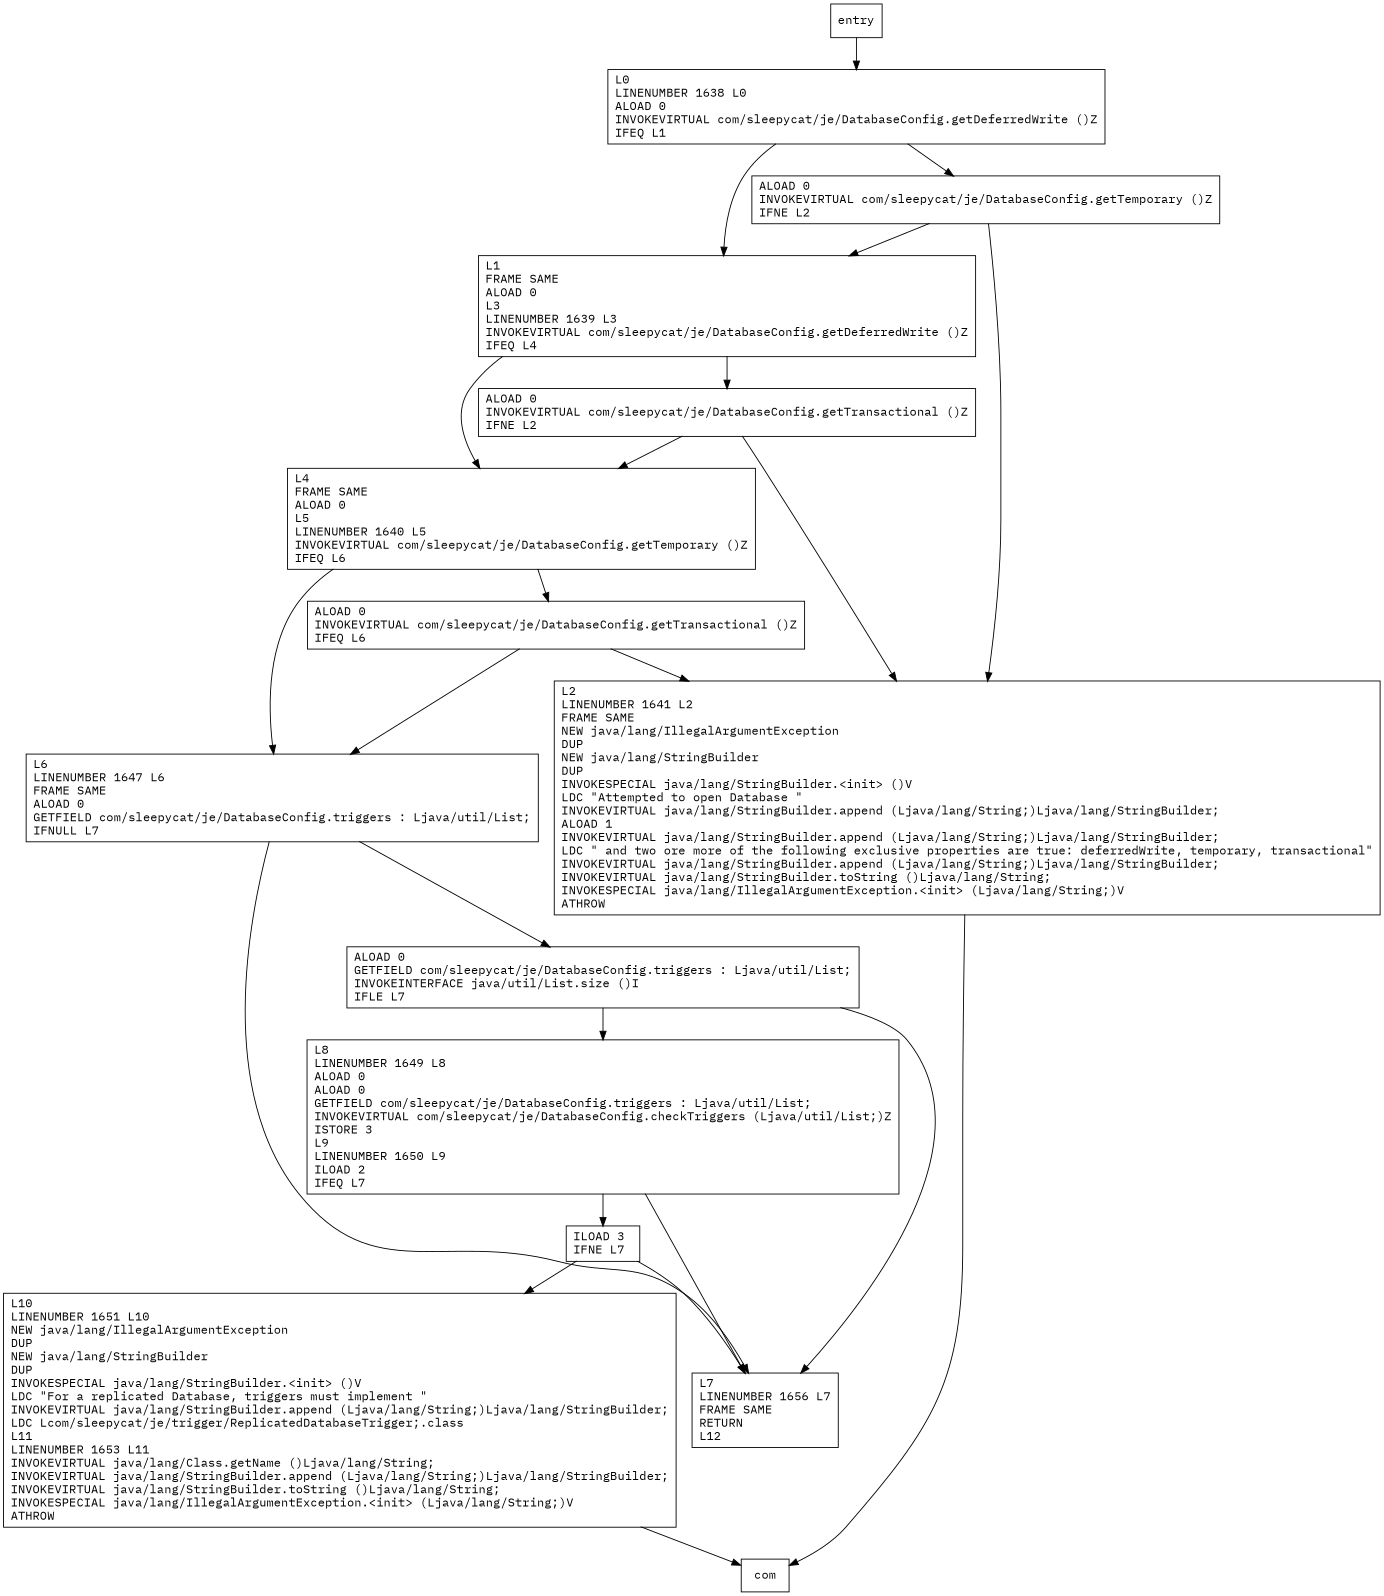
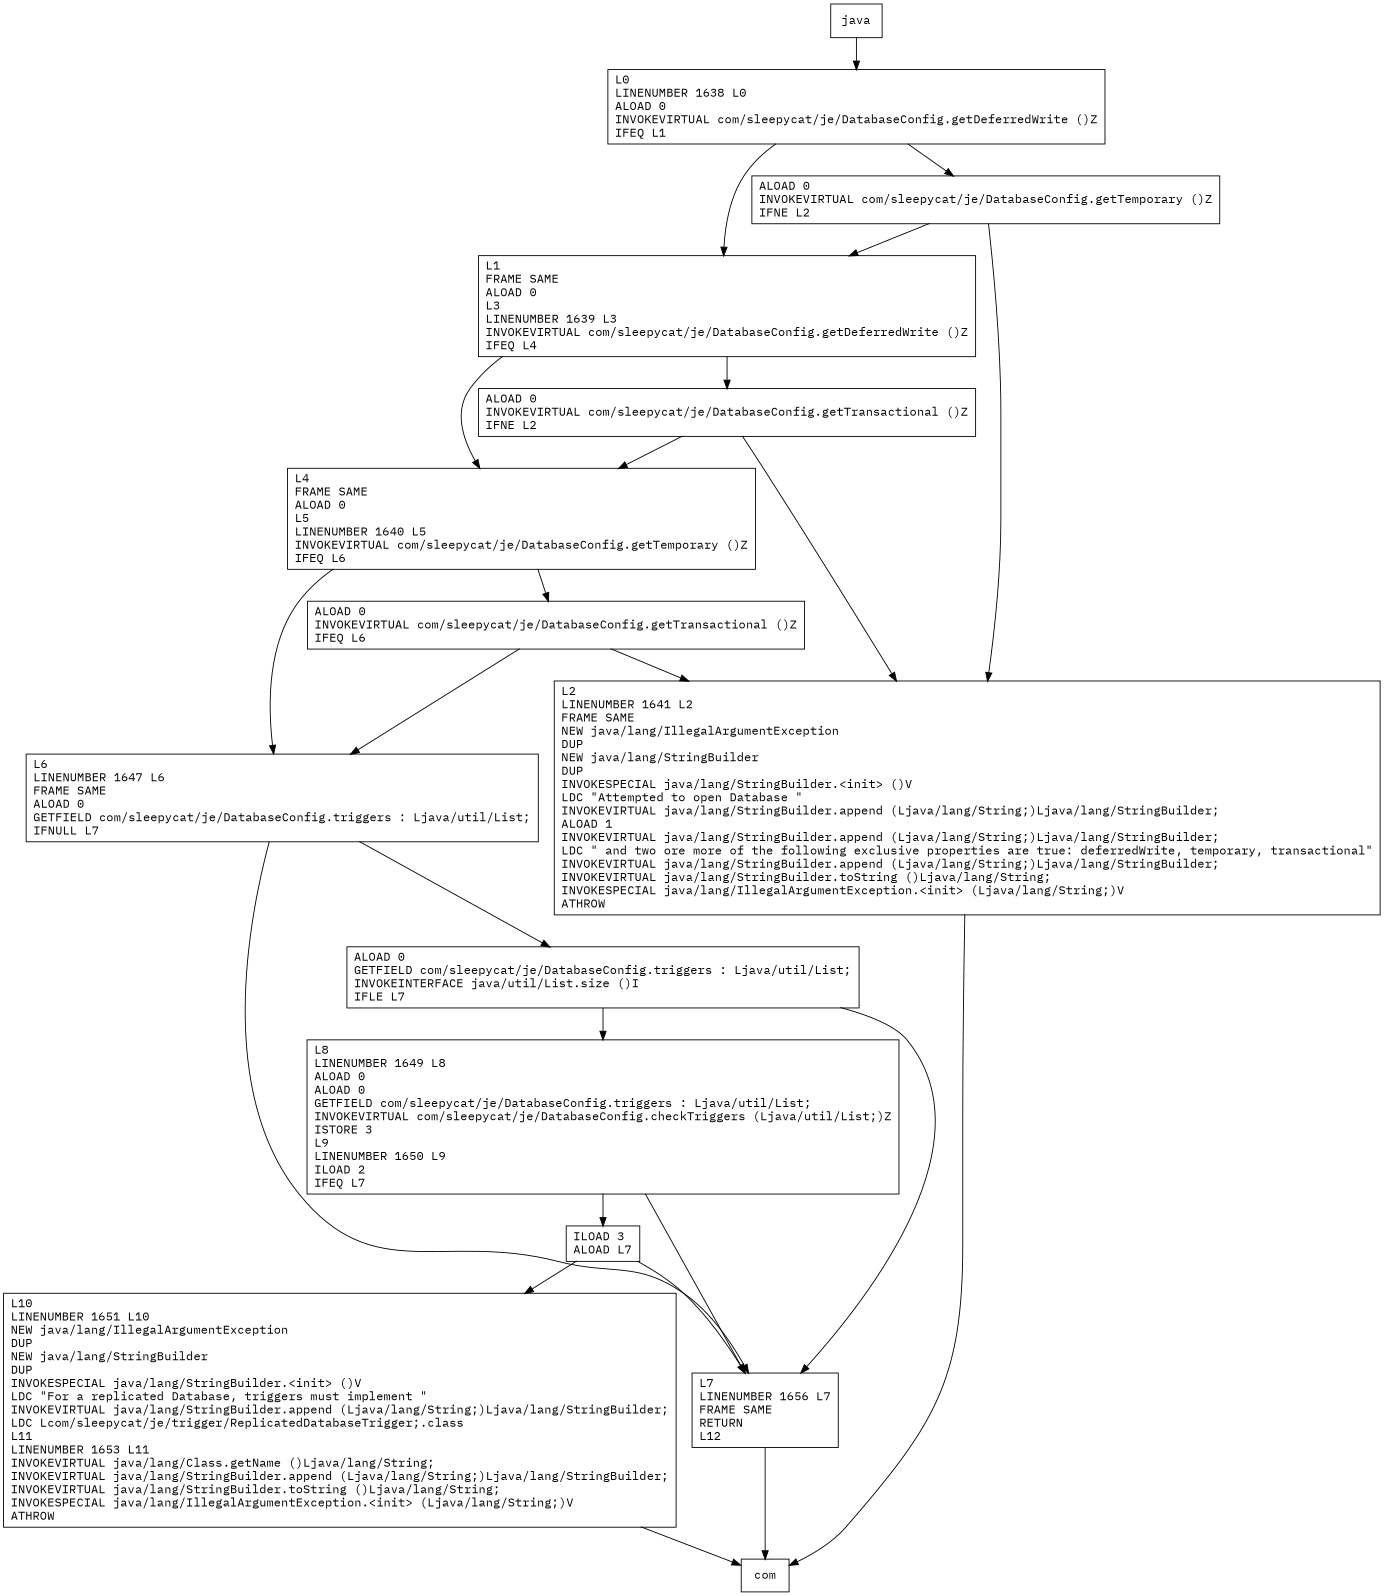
(856, 21) -> (856, 21)
(603, 1244) -> (603, 1244)
none -> (765, 1499)
